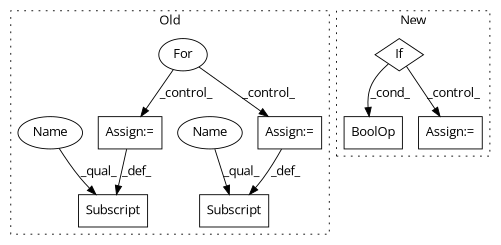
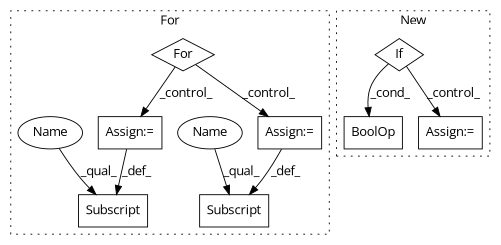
(170, 21) -> (170, 21)
(183, 55) -> (183, 55)
